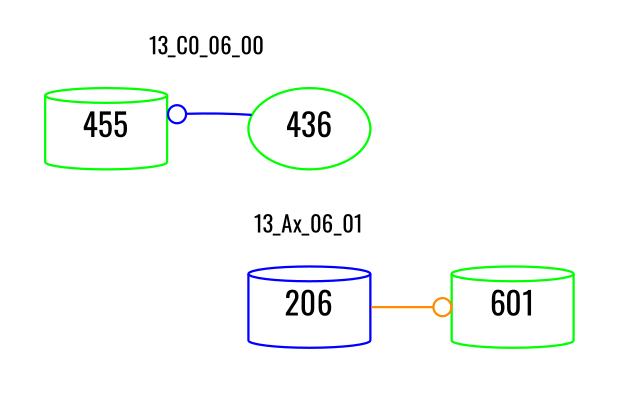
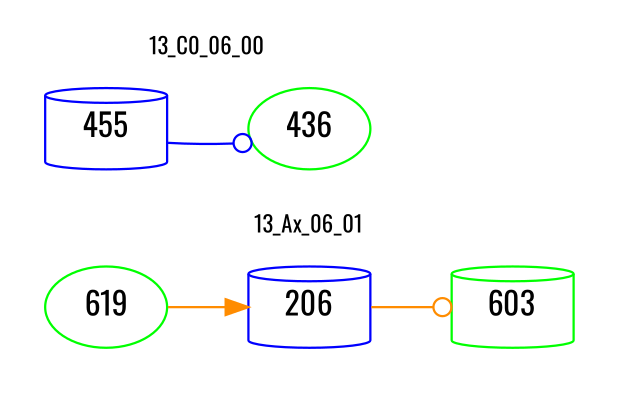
(219, 114) -> (201, 144)
(106, 129) -> (106, 129)
none -> (106, 307)
(513, 307) -> (513, 307)
